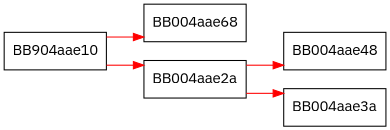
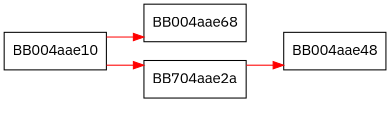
(55, 51) -> (55, 51)
(195, 79) -> (195, 79)
(335, 107) -> none
